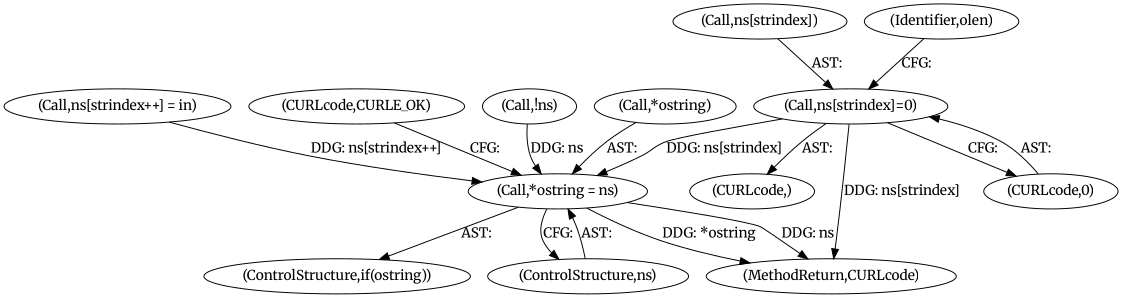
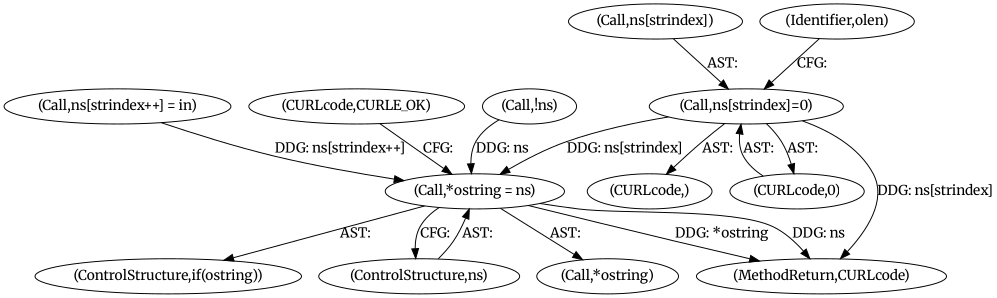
(606, 142) -> (537, 231)
(984, 149) -> (804, 149)
